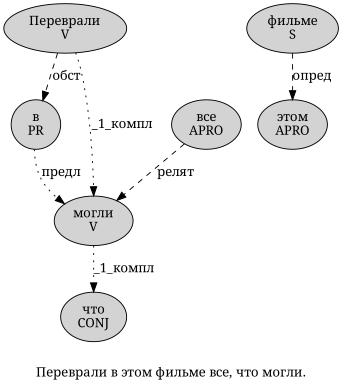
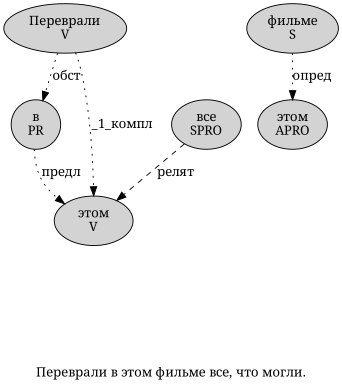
(52, 72) -> (52, 72)
(293, 72) -> (293, 72)
(206, 125) -> (206, 125)
(94, 221) -> (94, 221)
(94, 317) -> none
